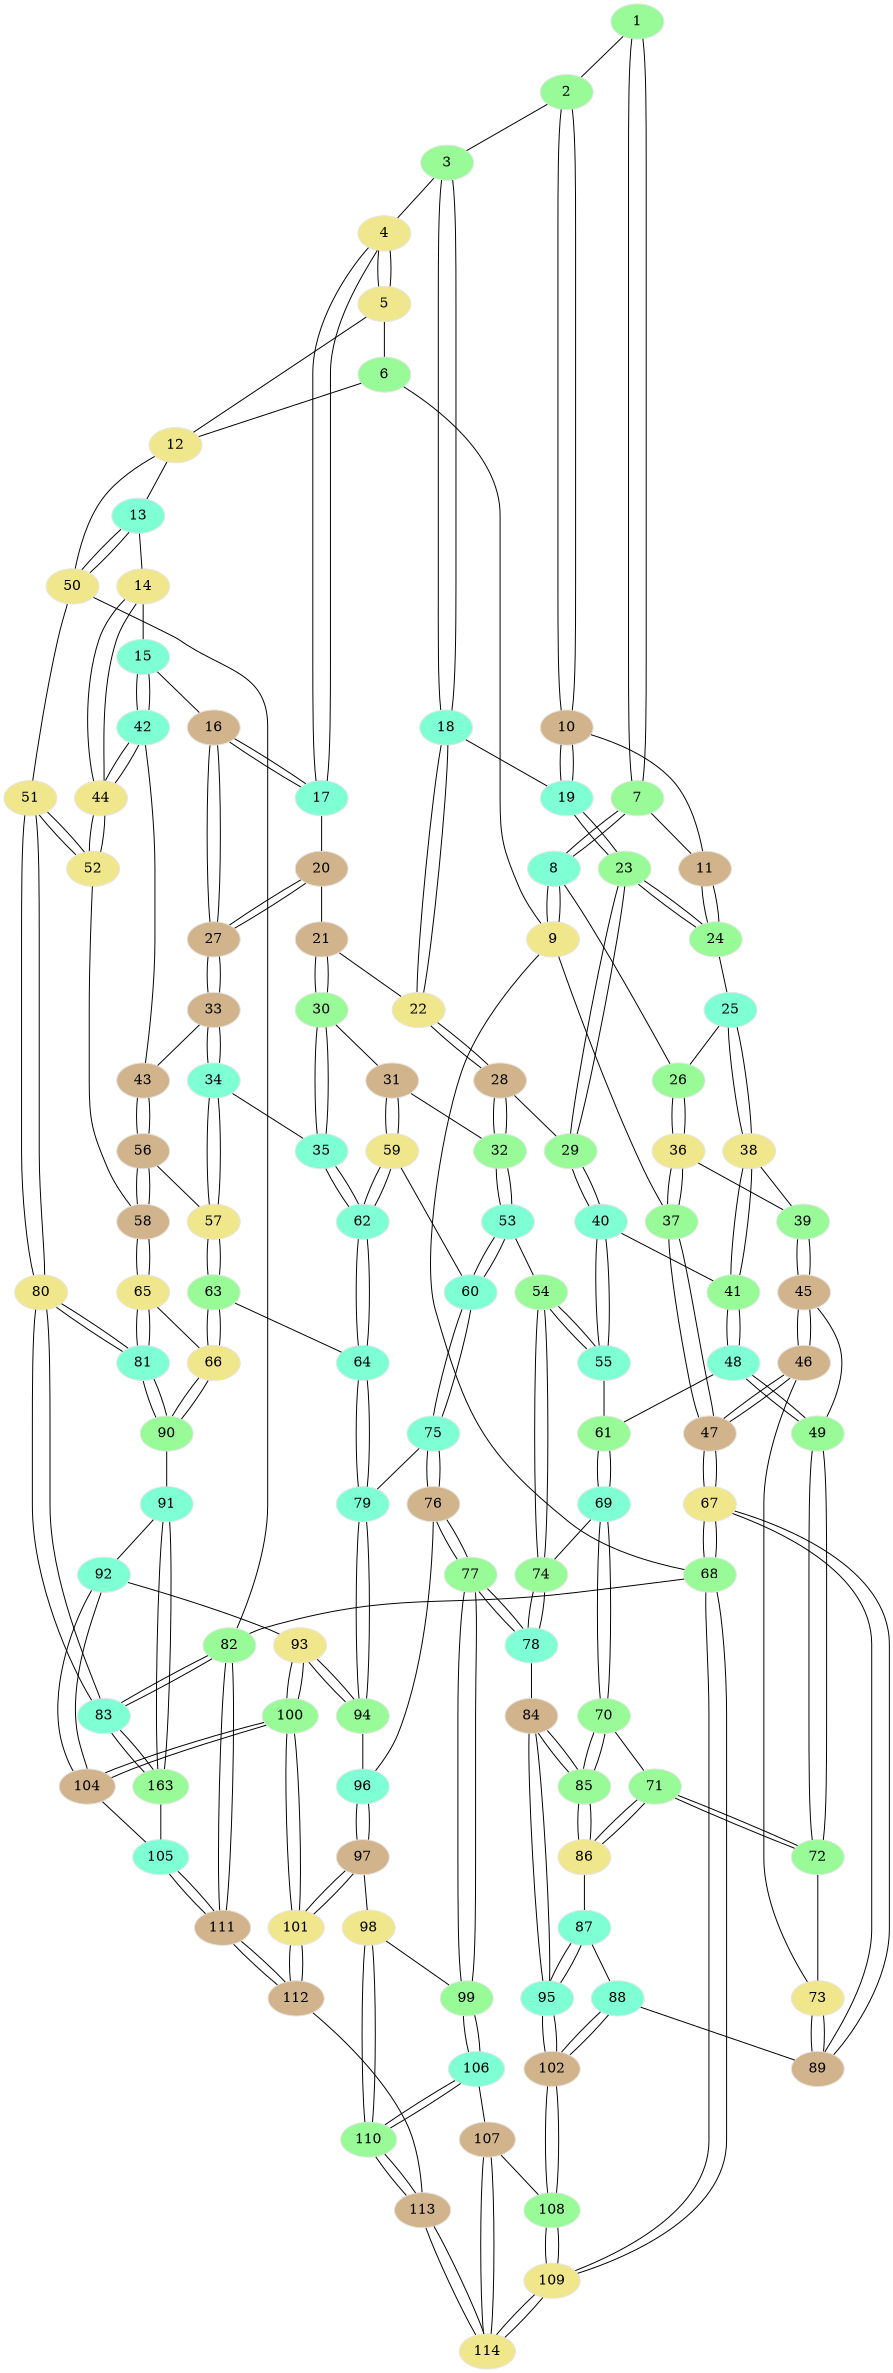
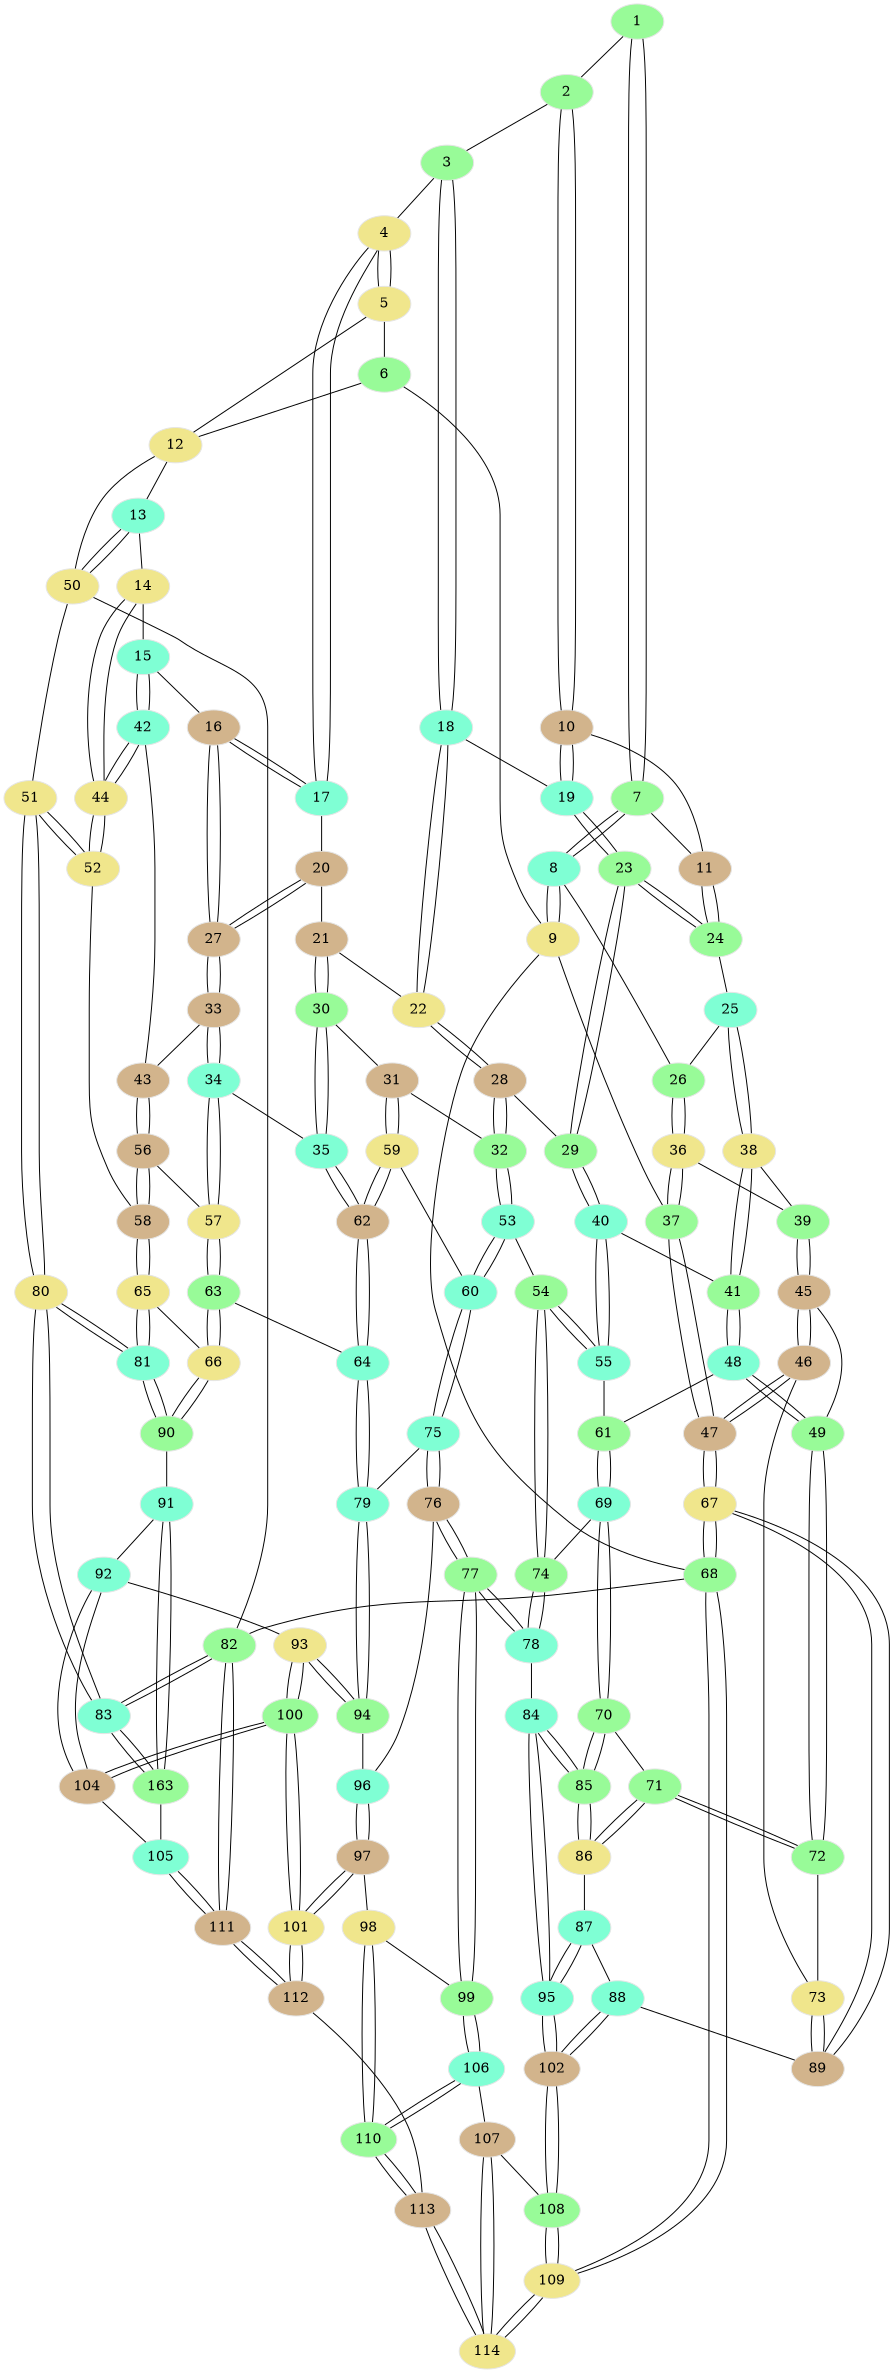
(363, 1222) -> (363, 1222)
(531, 1716) -> (531, 1716)
